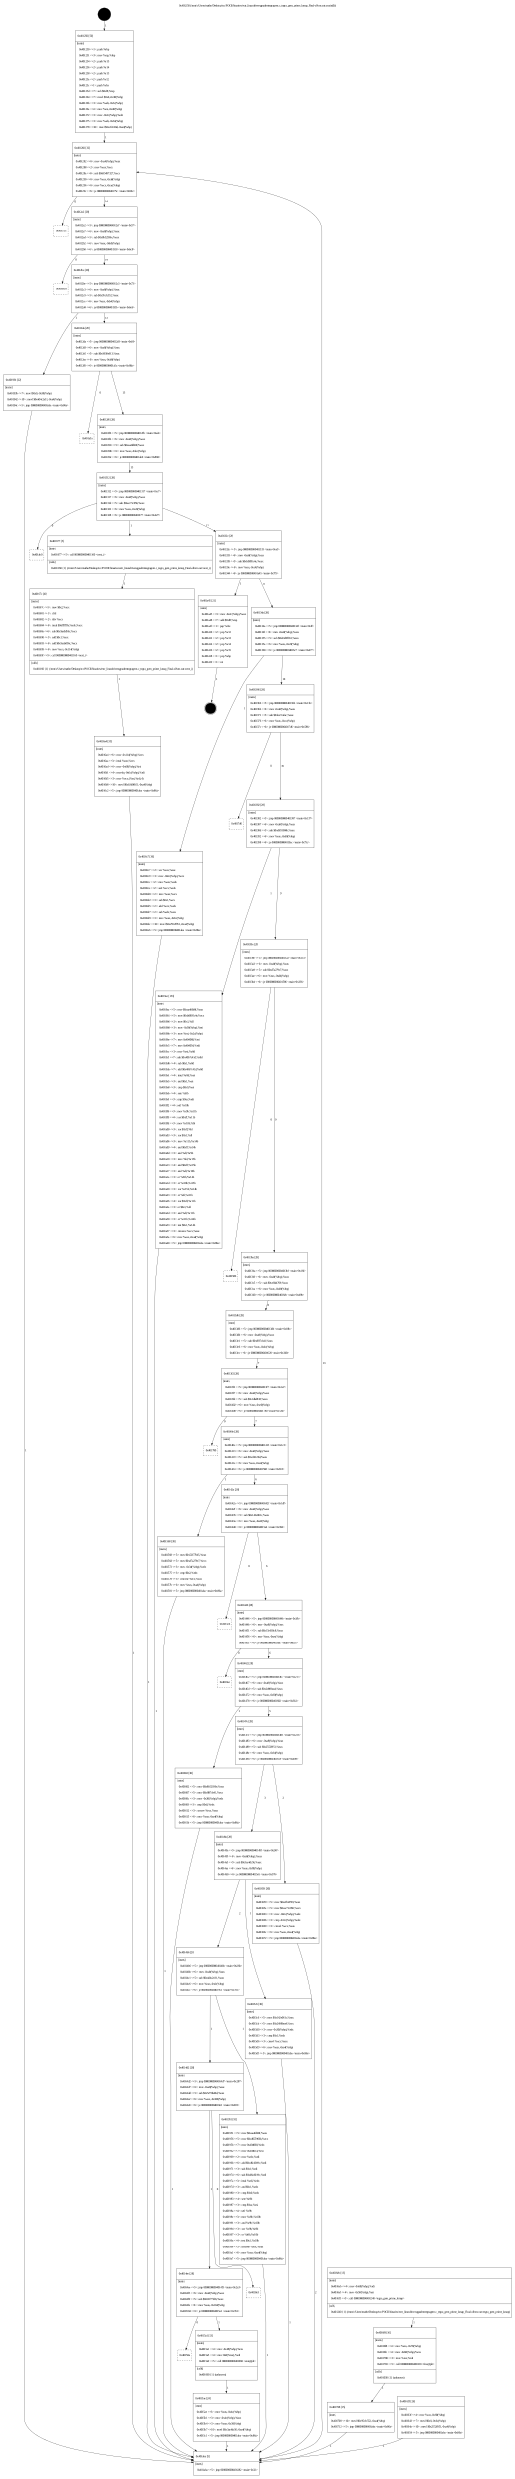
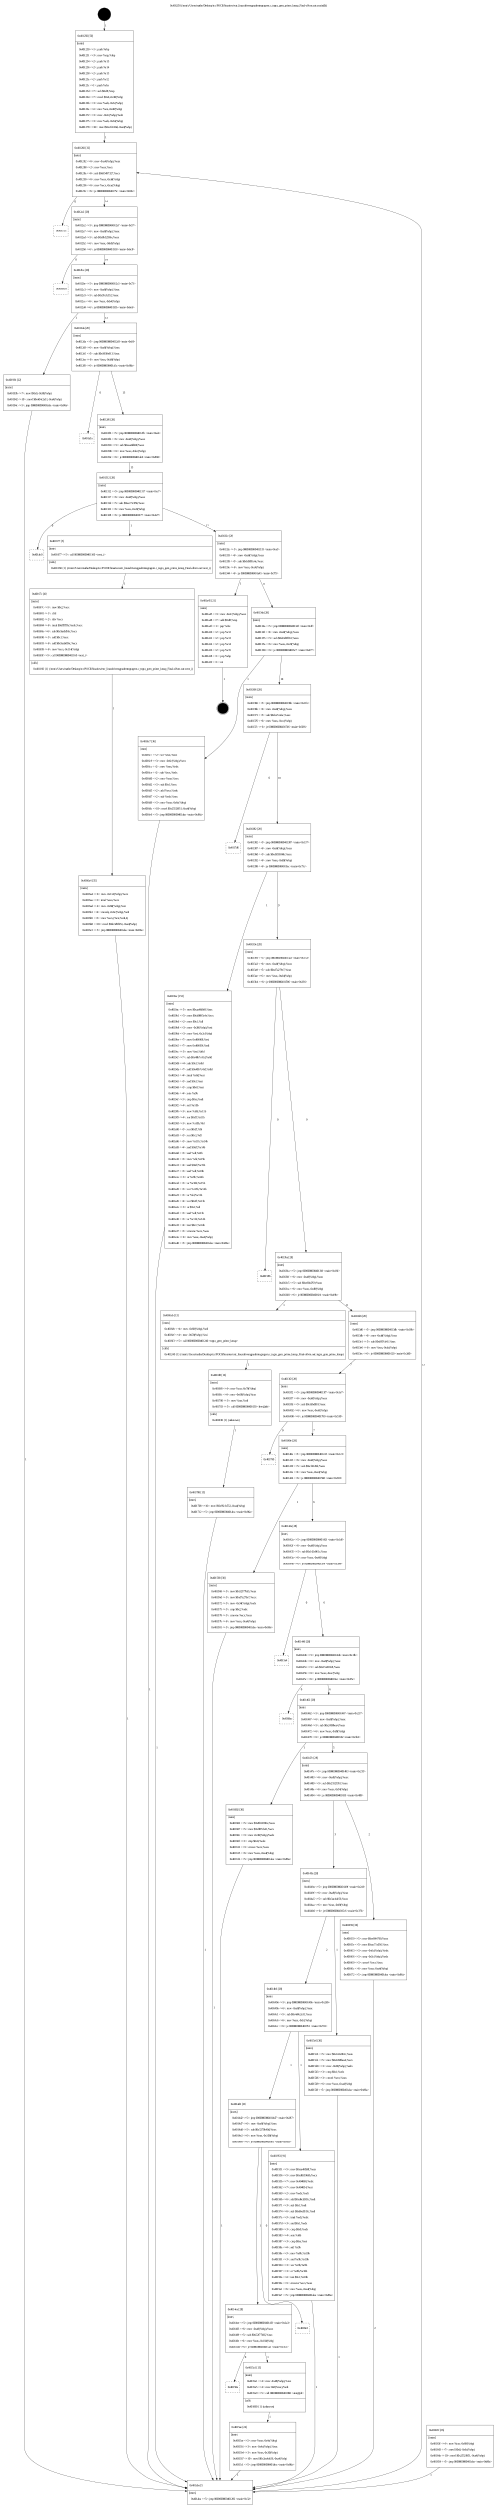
none -> (282, 1304)
